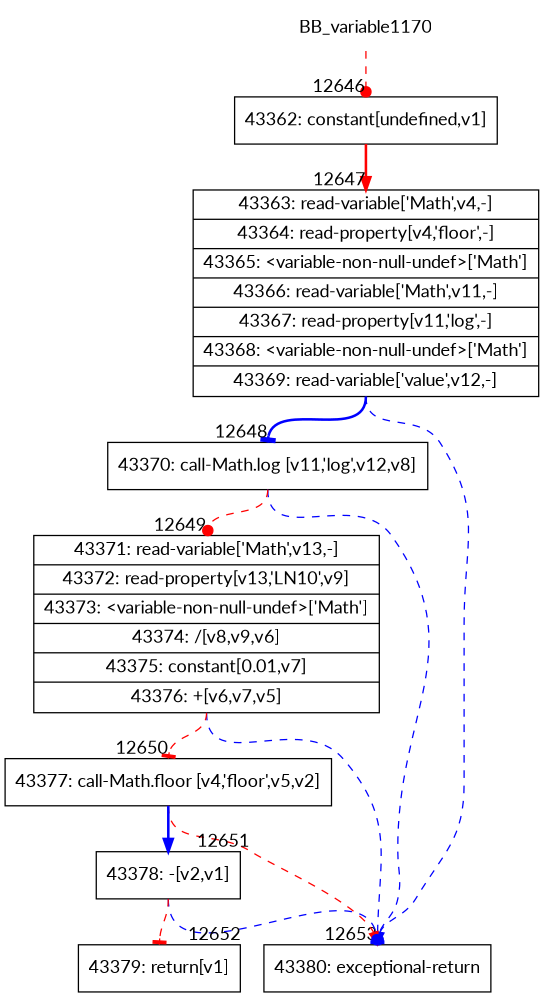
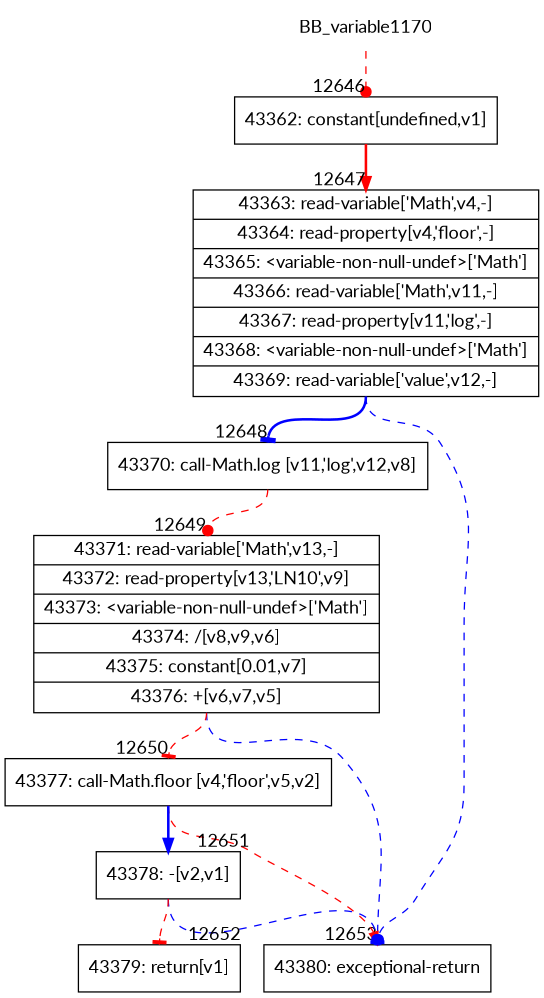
(427, 660) -> none
